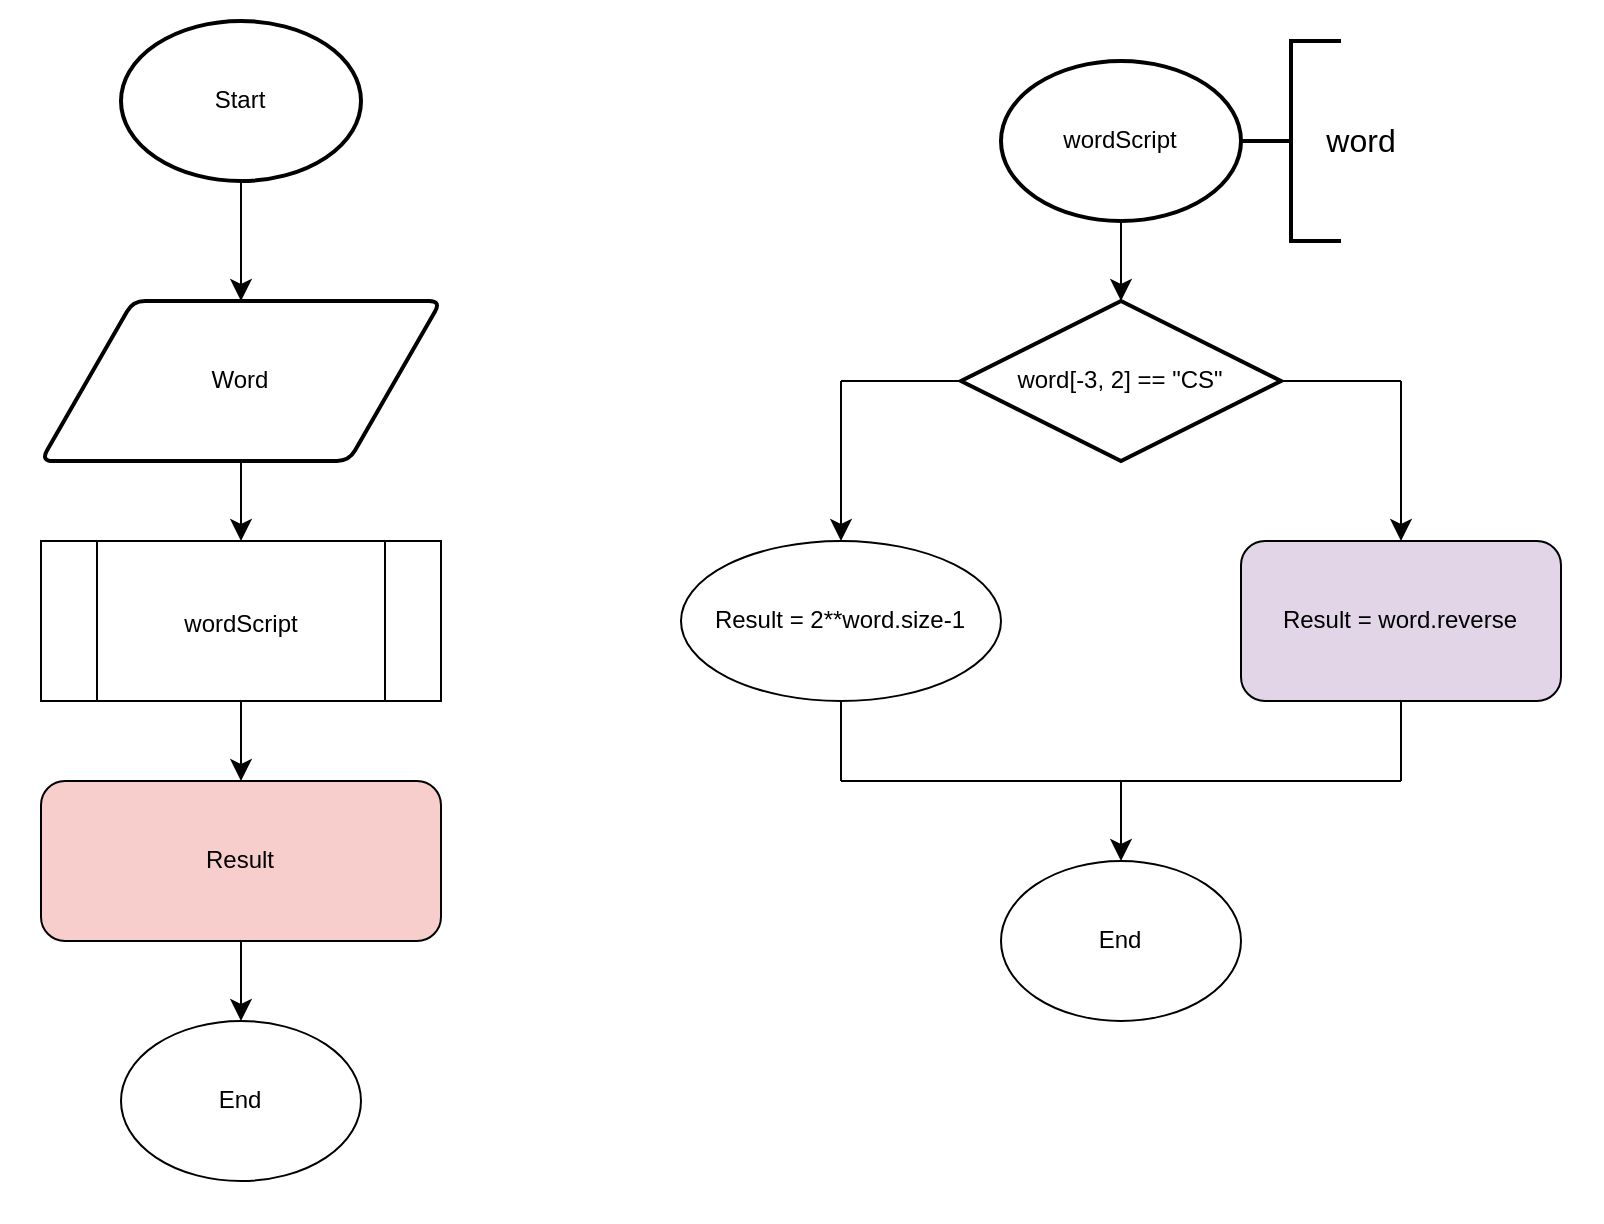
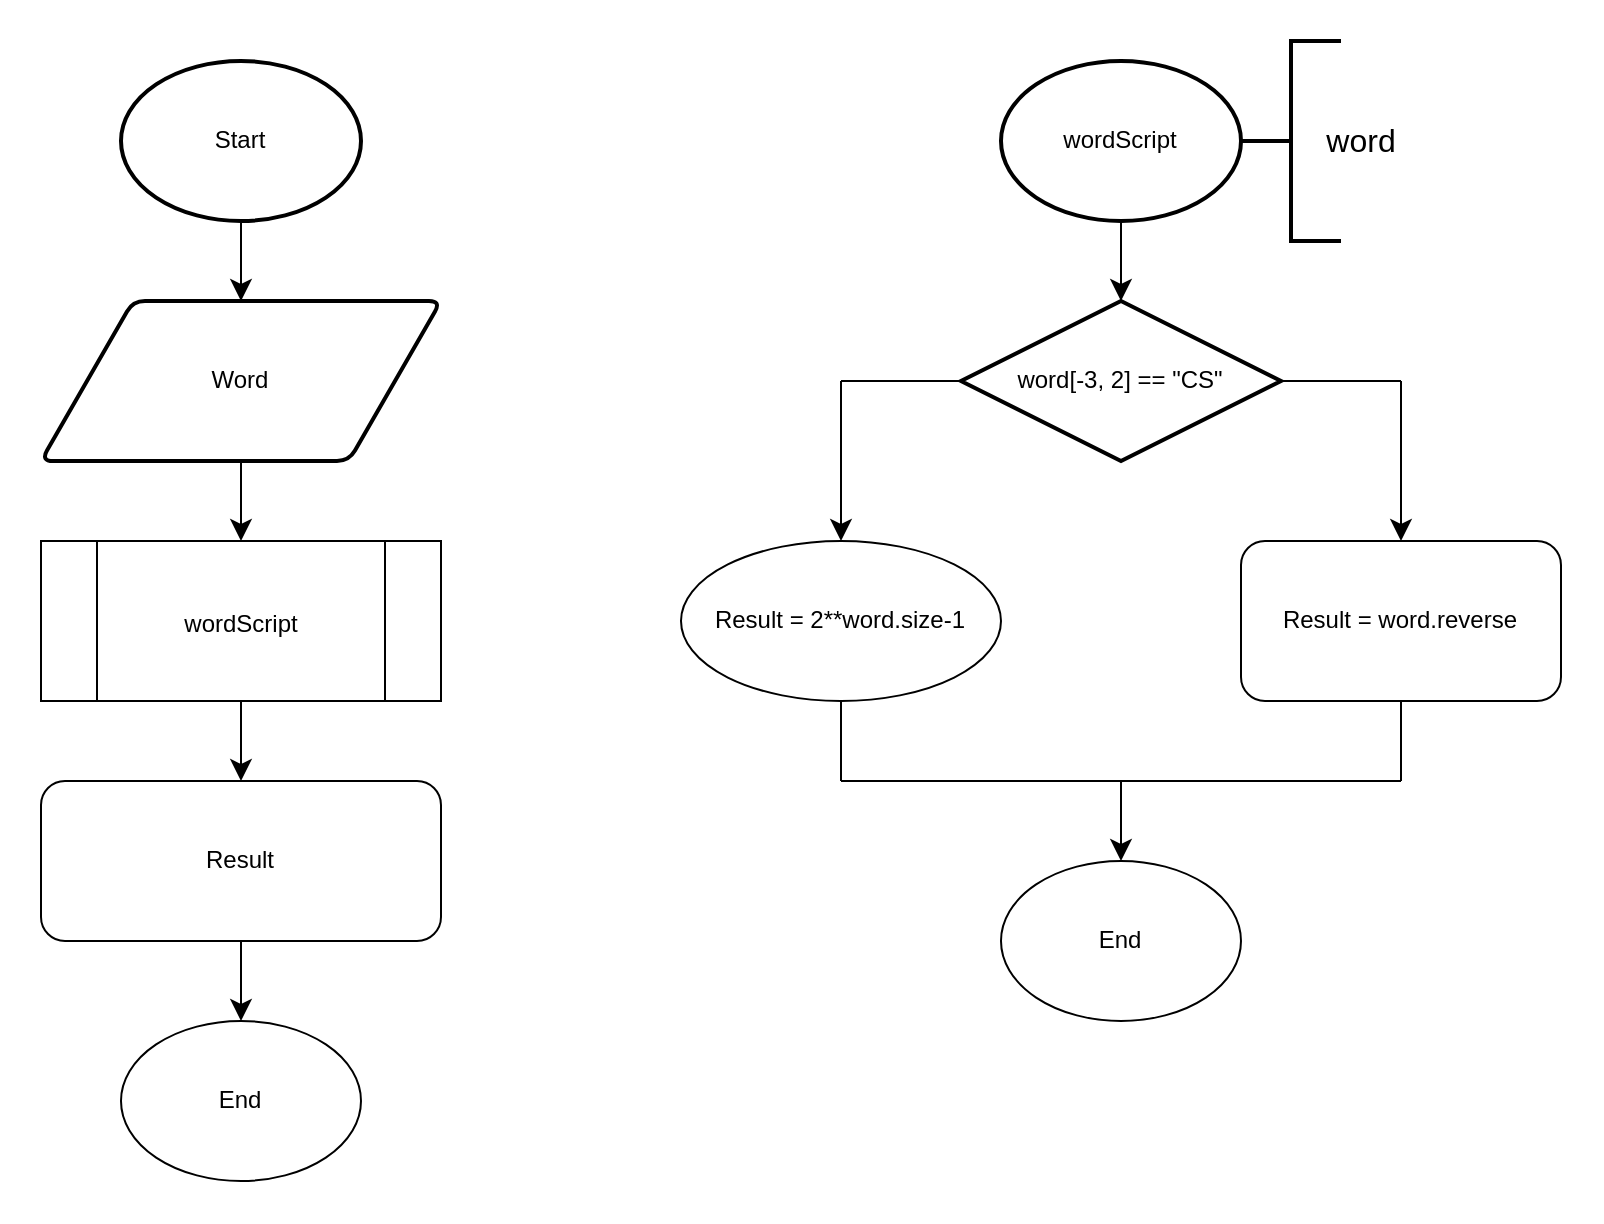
(241, 101) -> (241, 141)
(1401, 621) -> (1401, 621)
(241, 861) -> (241, 861)
